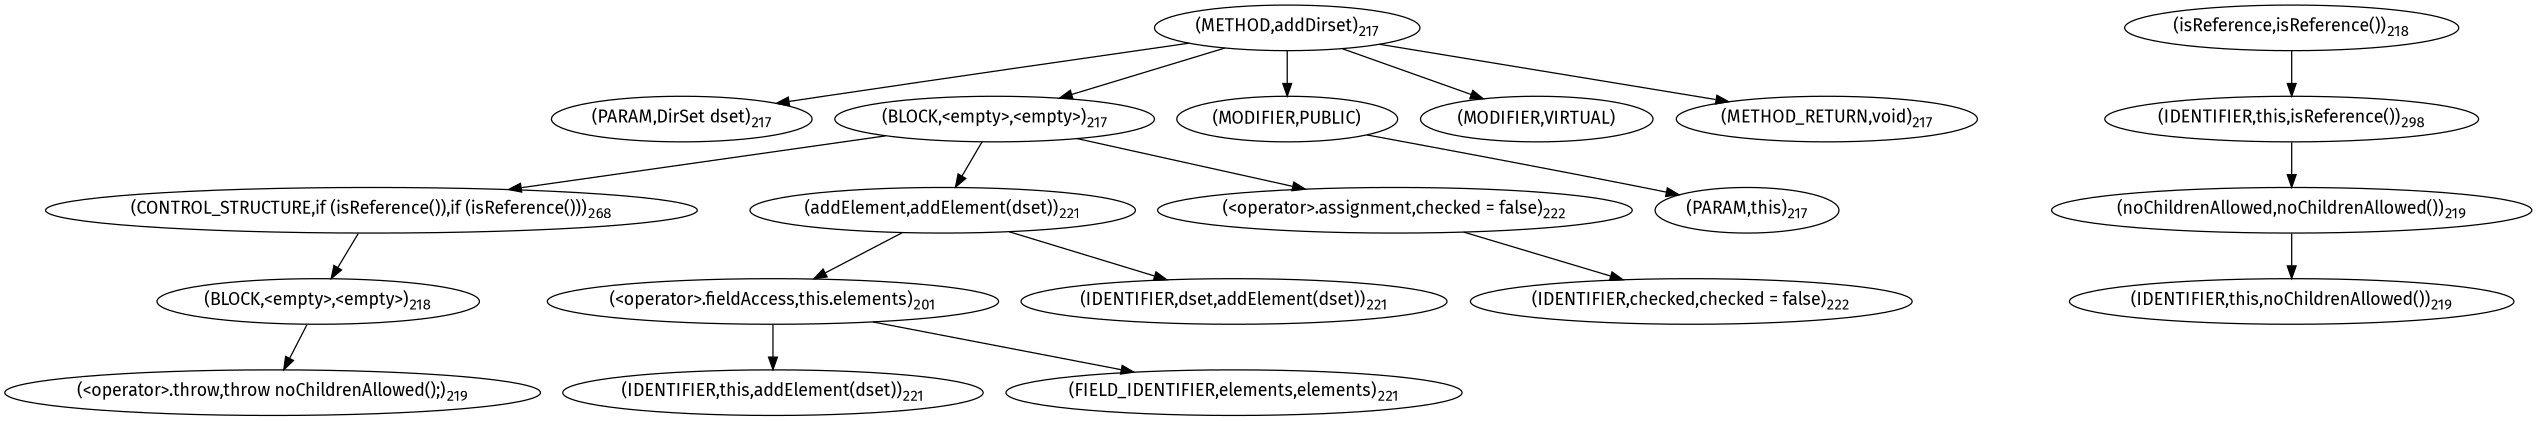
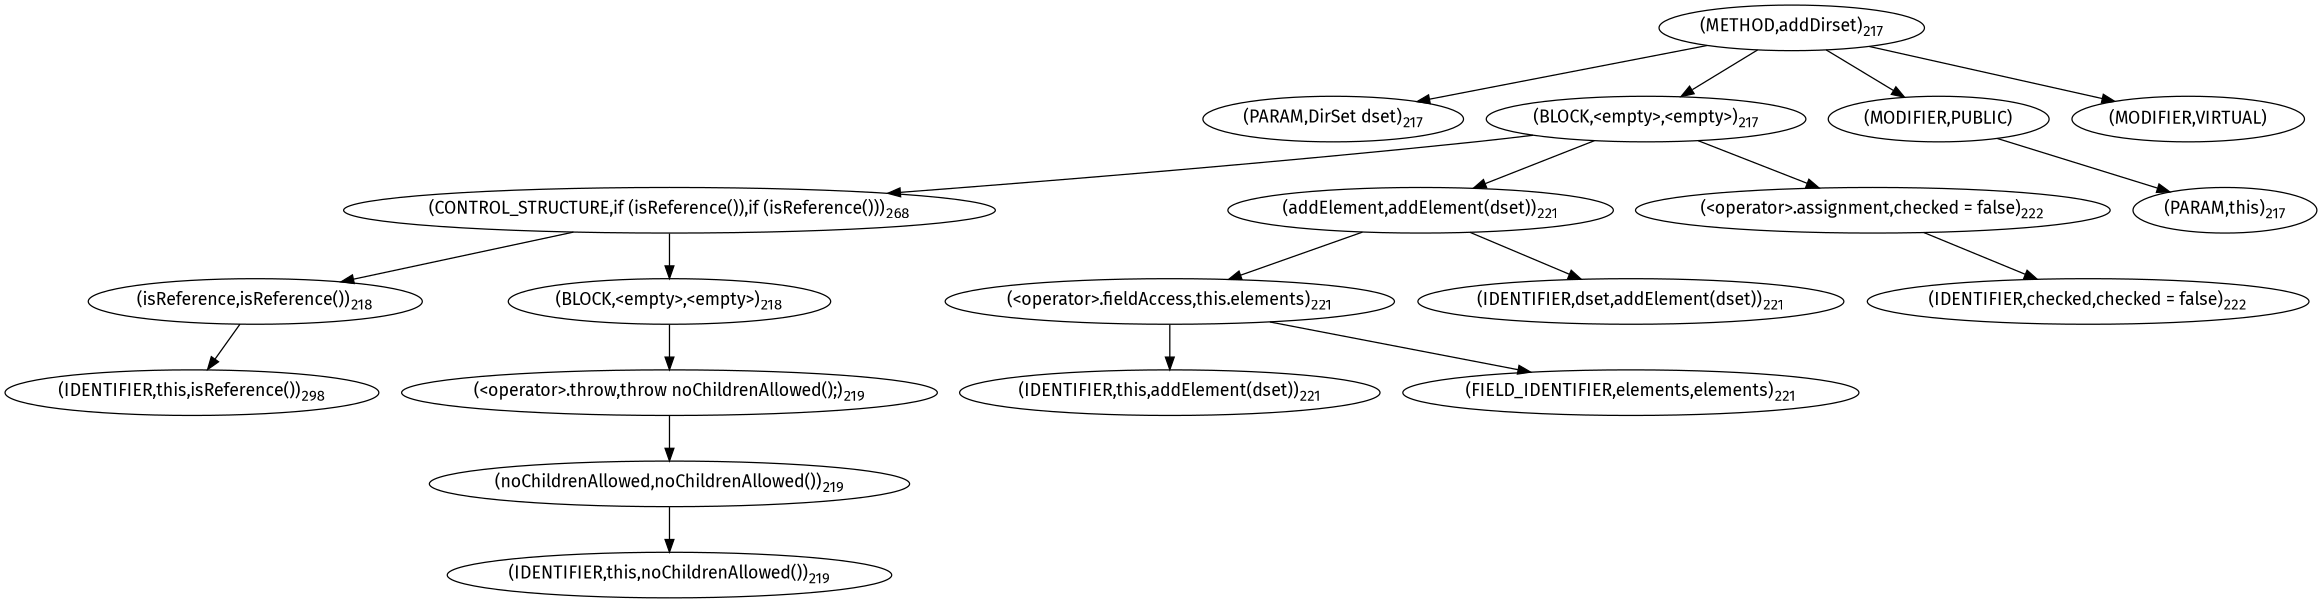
(1827, 119) -> none
(2292, 158) -> (669, 432)
none -> (463, 256)
(925, 300) -> (1322, 300)
